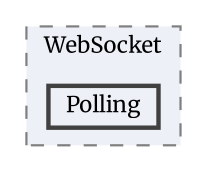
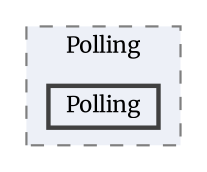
(103, 47) -> (103, 47)
